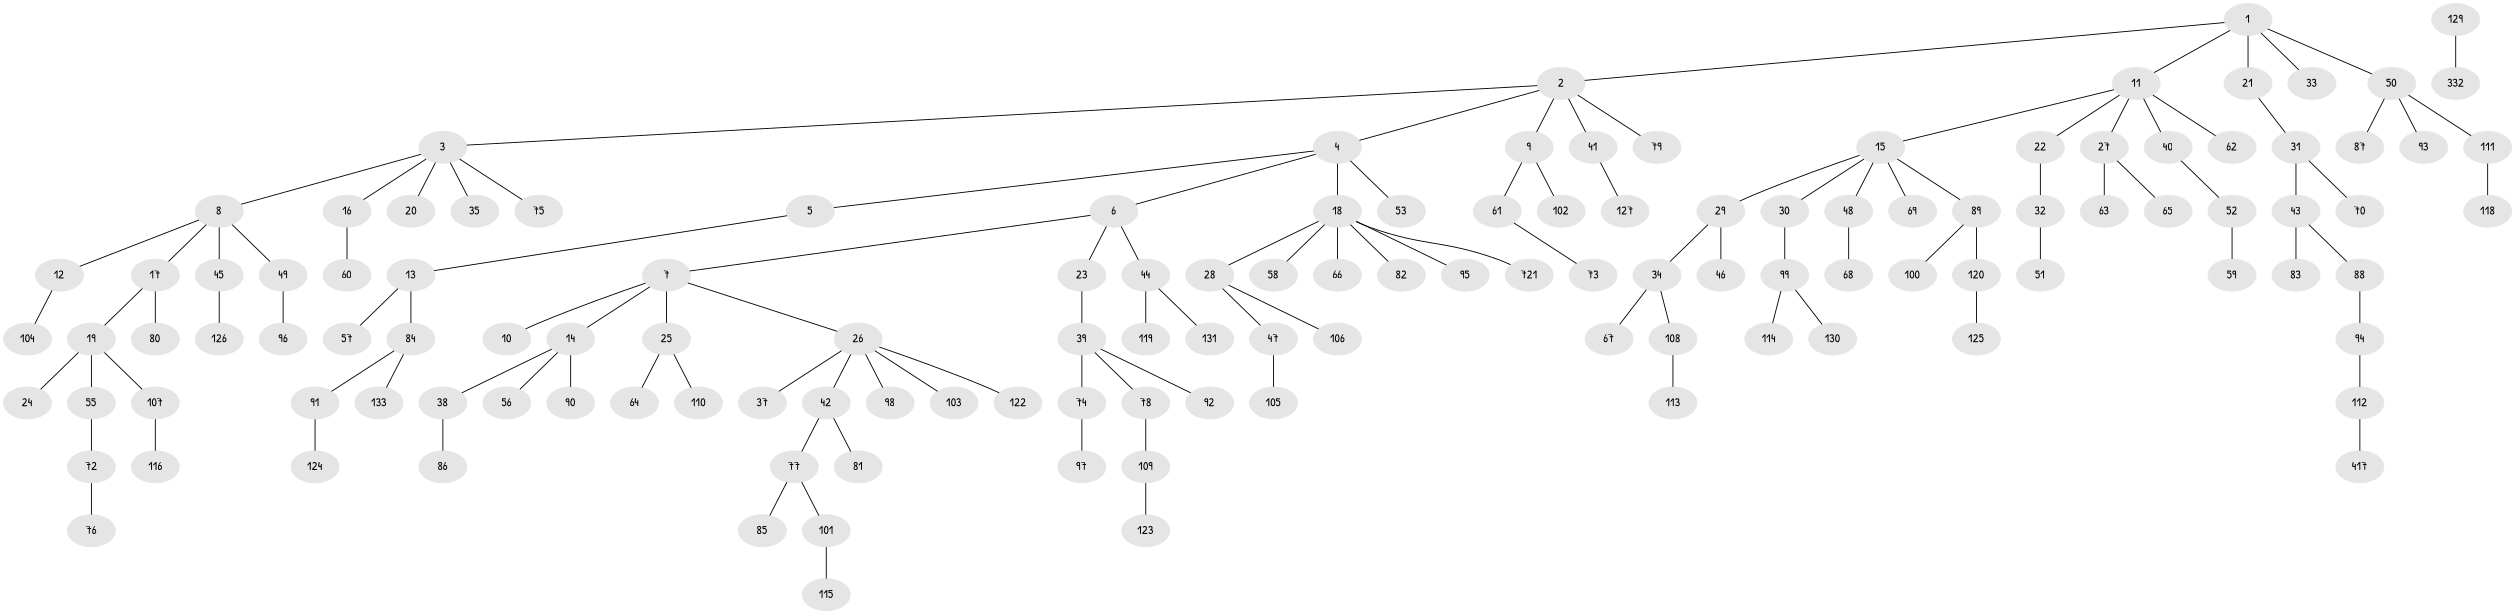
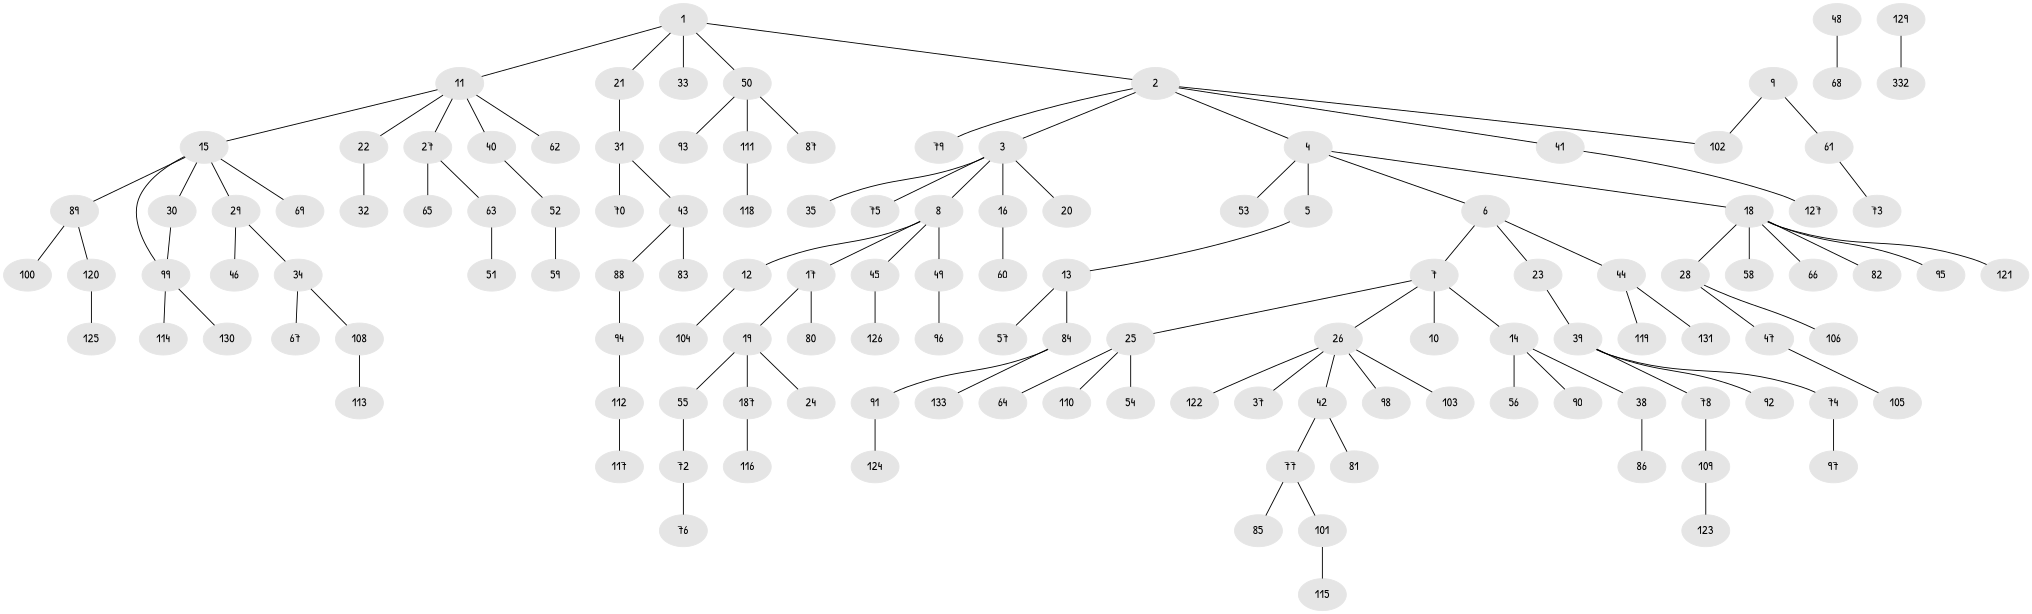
(1545, 115) -> (1437, 114)
(1865, 179) -> (138, 200)
(2040, 243) -> (492, 243)
(1529, 275) -> (2005, 275)
(155, 403) -> (747, 403)
none -> (1131, 403)
(2360, 467) -> (619, 467)
